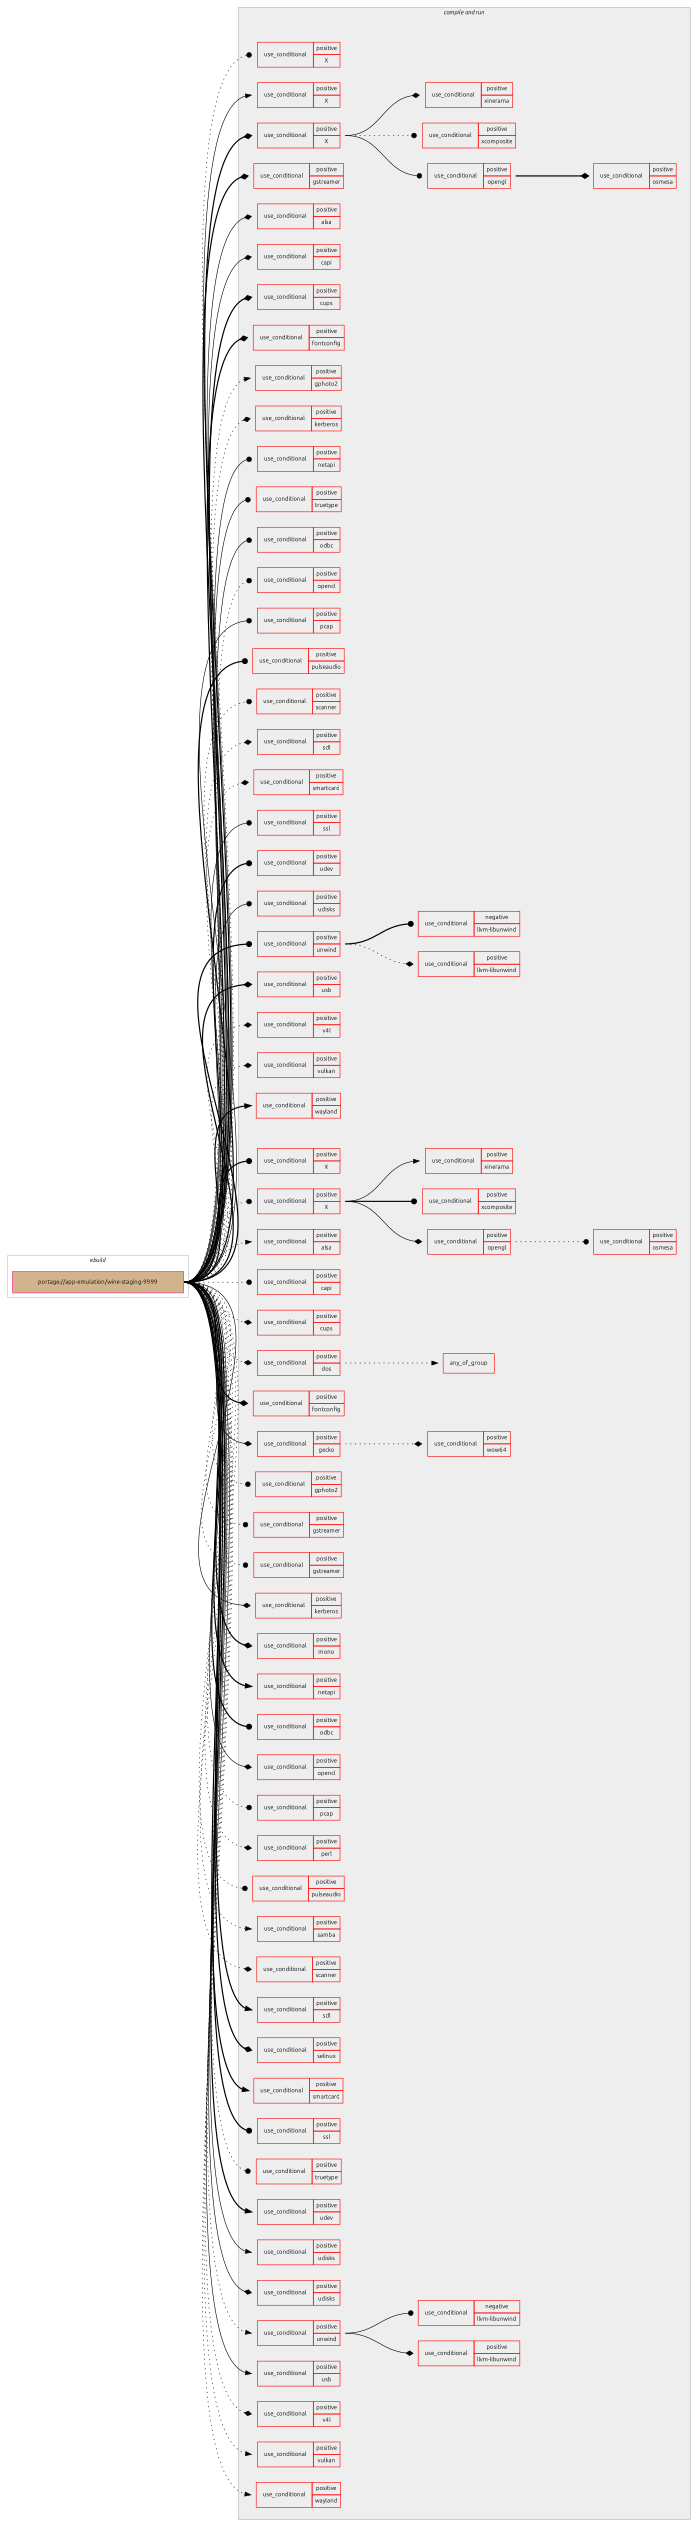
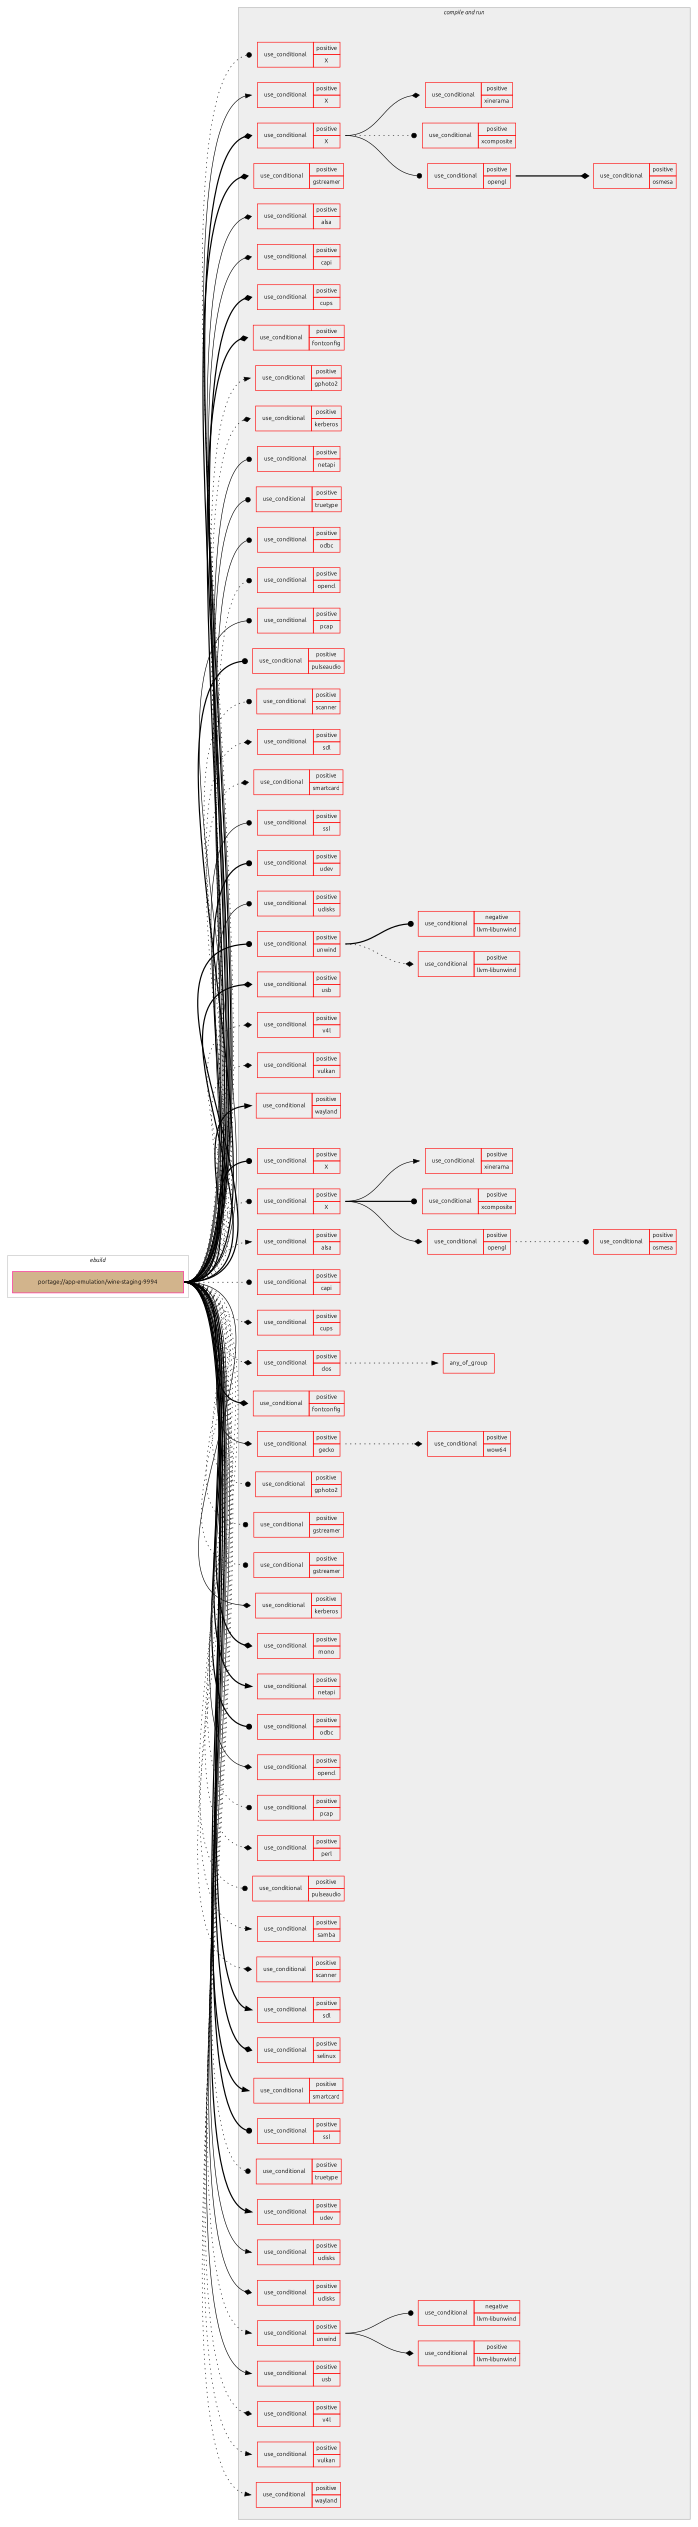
(98, 1282) -> (98, 1282)
